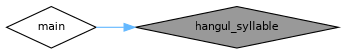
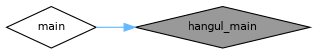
(237, 27) -> (223, 27)
